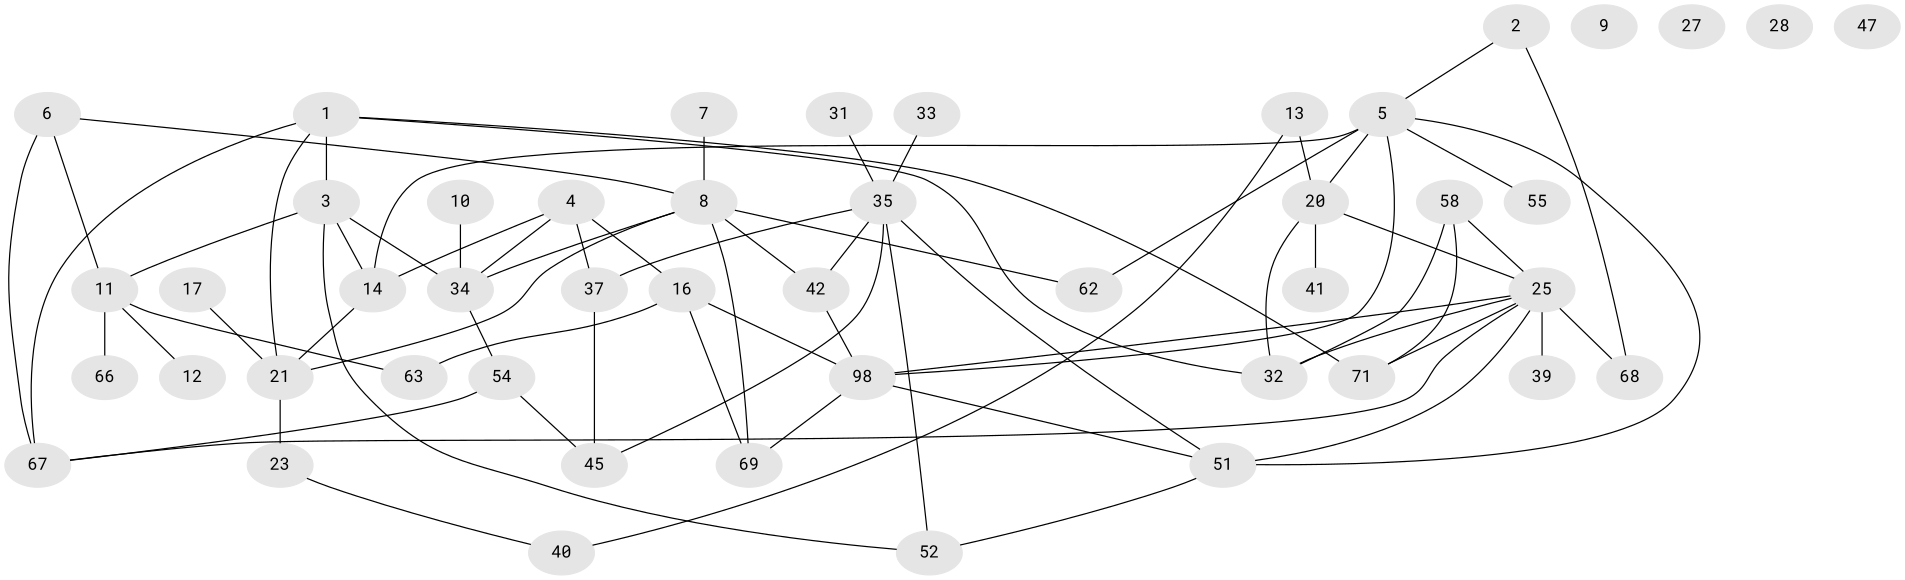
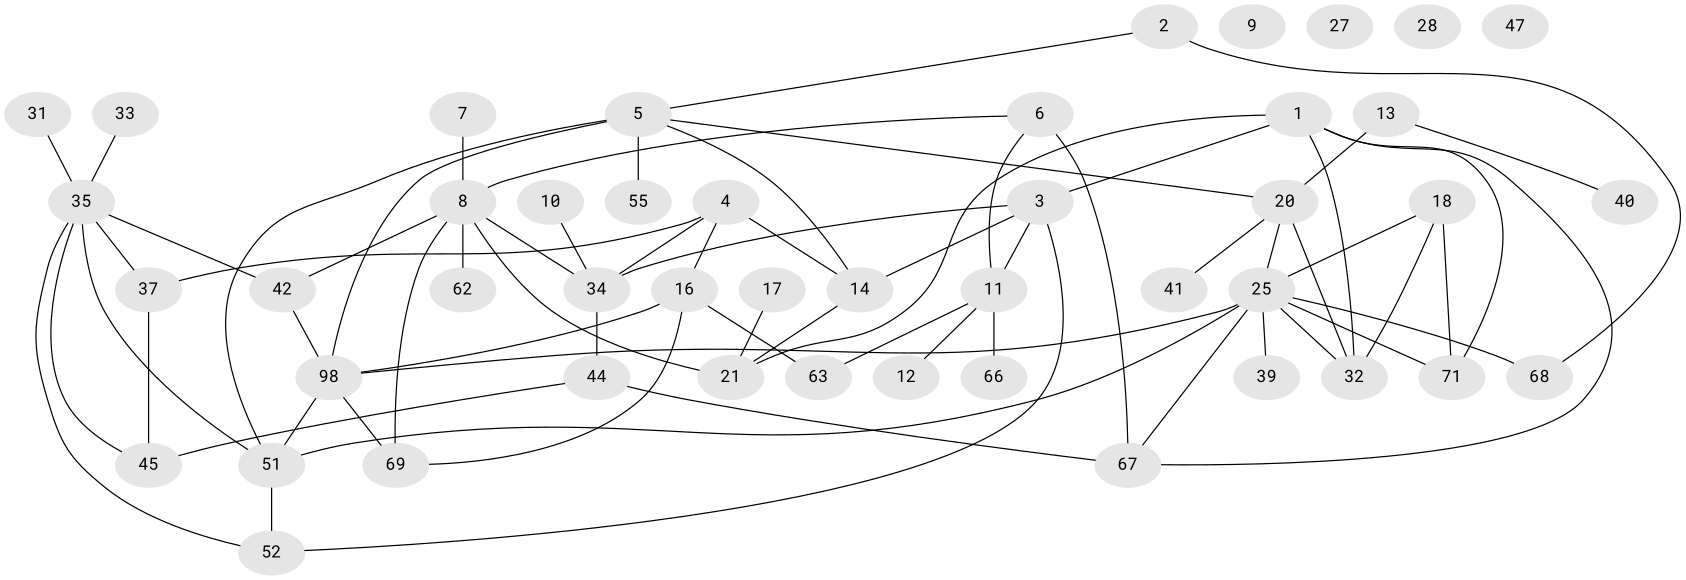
(1254, 191) -> none
(1449, 202) -> (1442, 202)
(502, 378) -> (597, 378)
(280, 465) -> none
